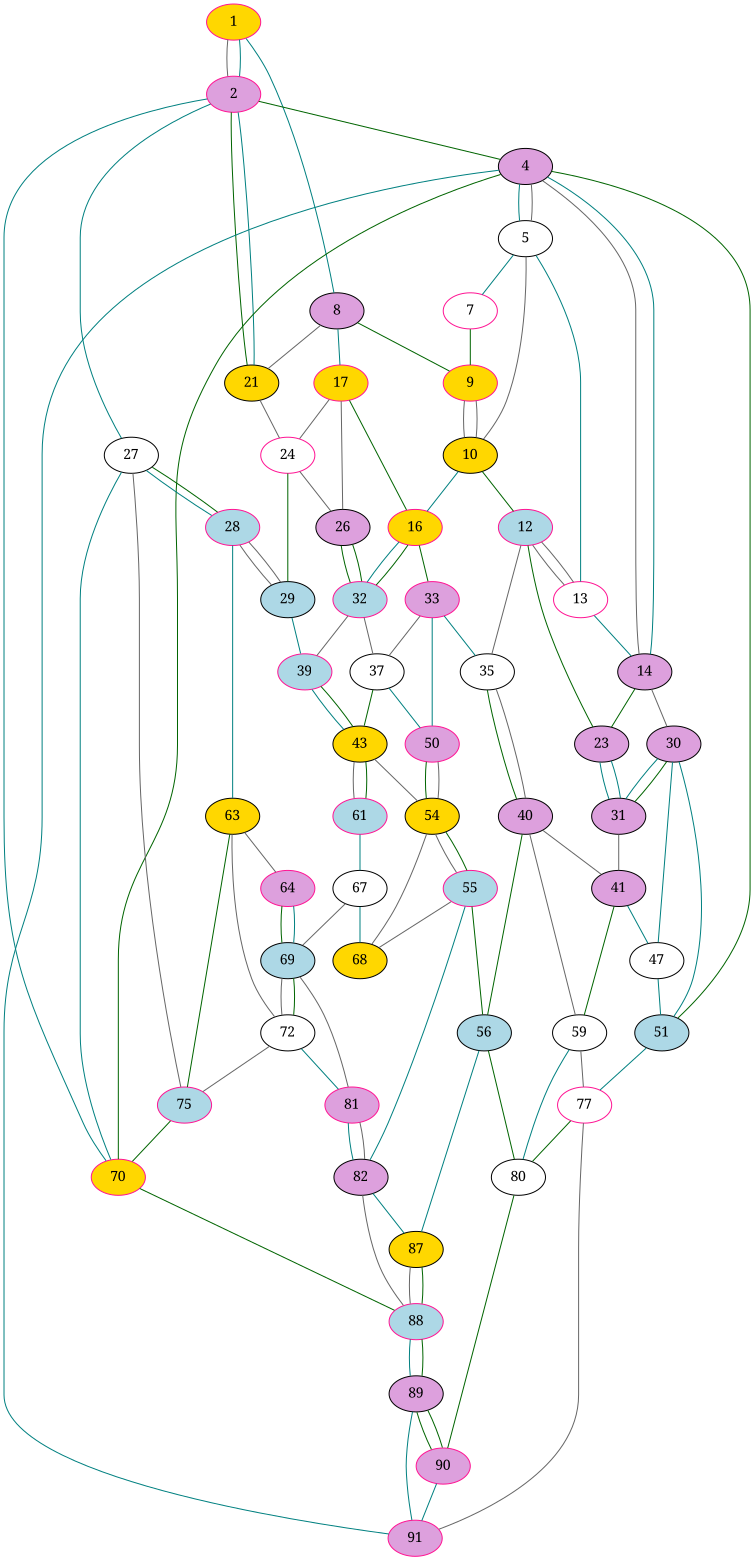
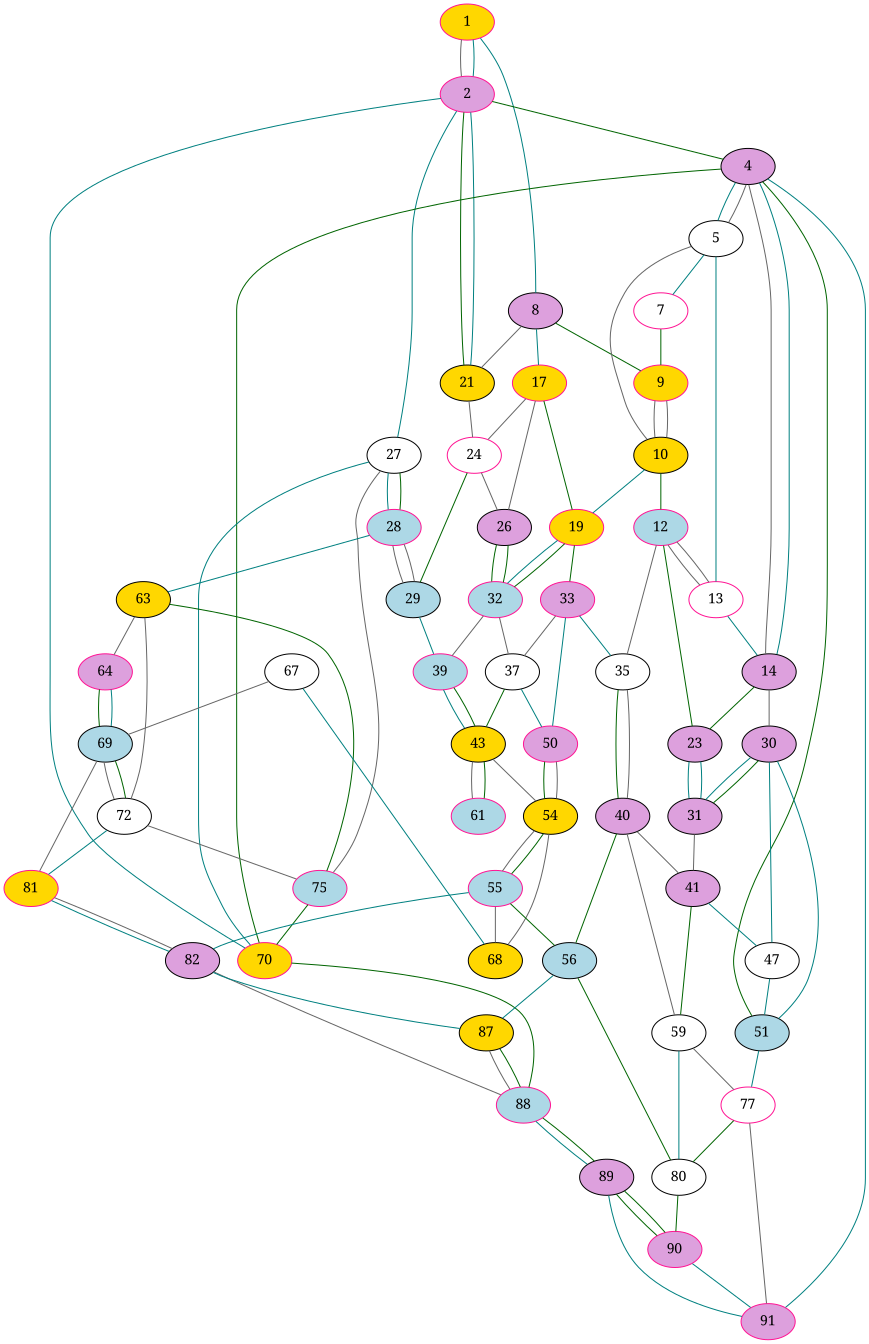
(415, 527) -> (577, 527)
(360, 852) -> none
(352, 1105) -> (31, 888)
